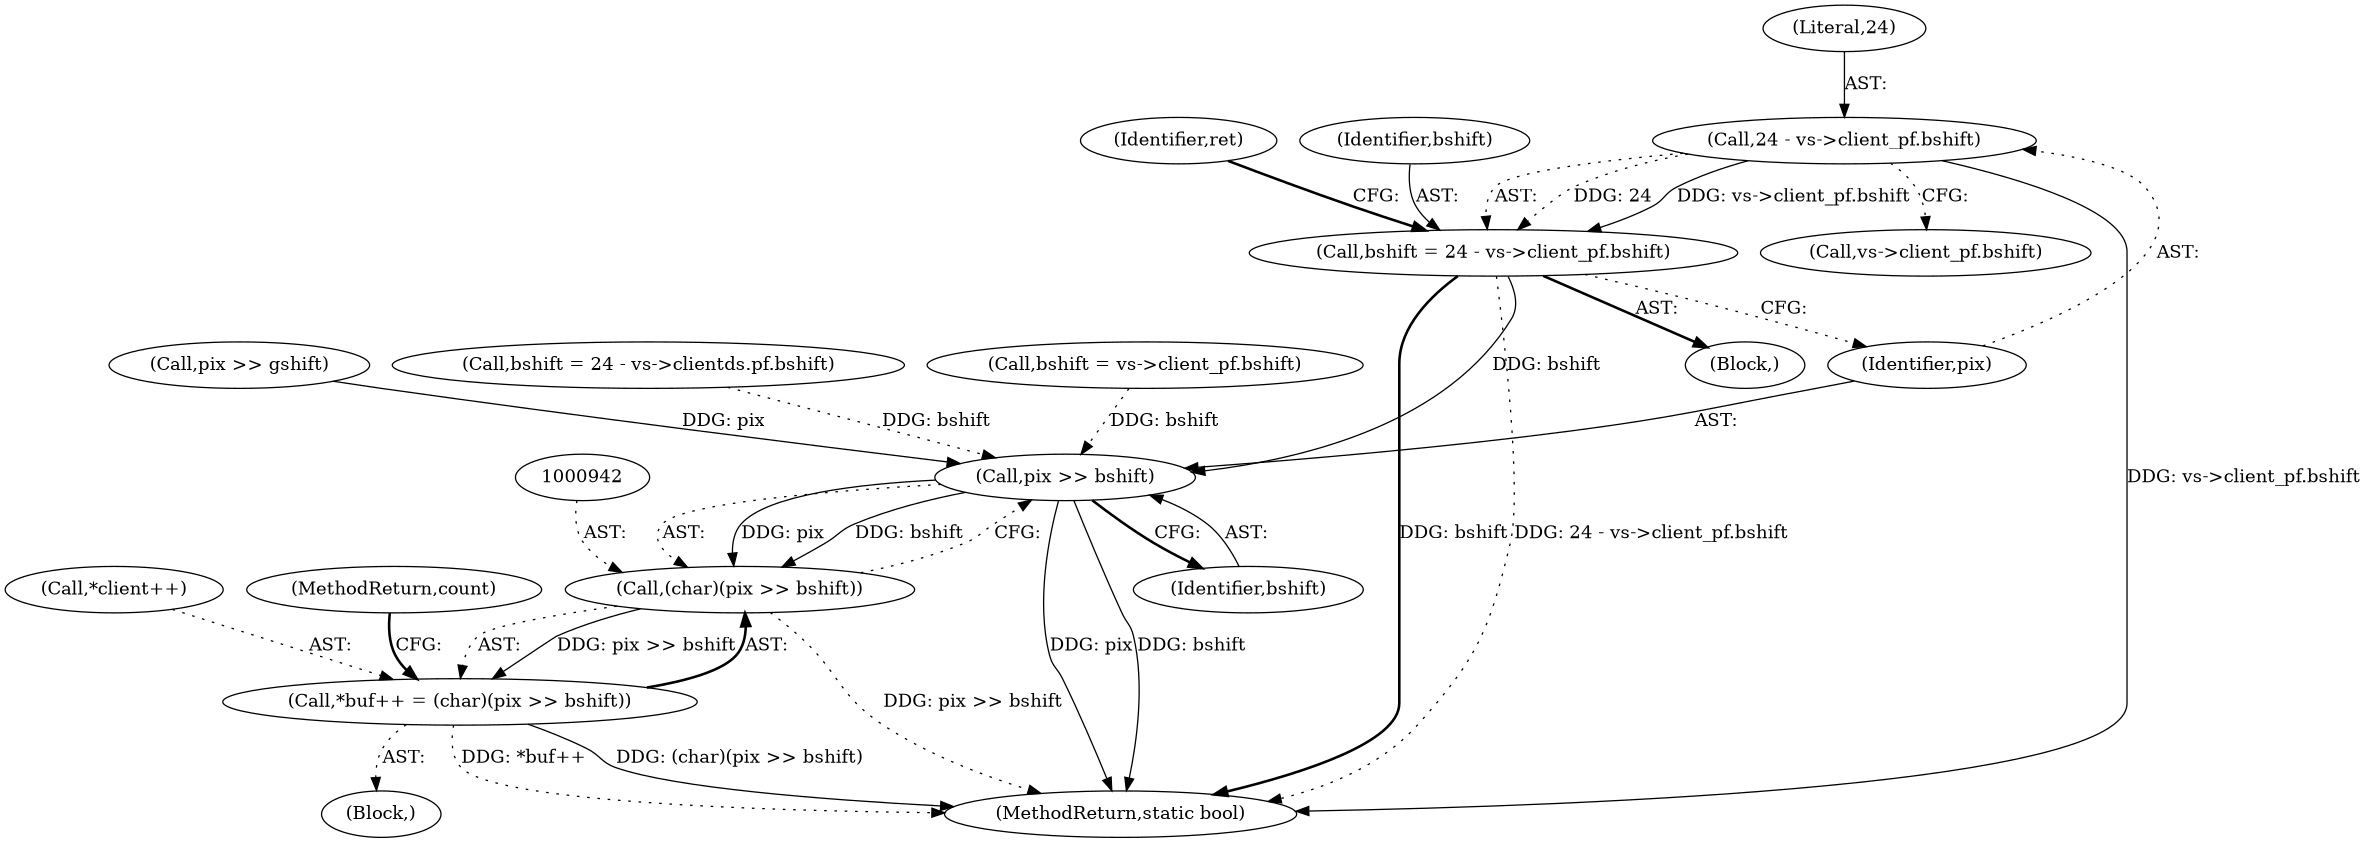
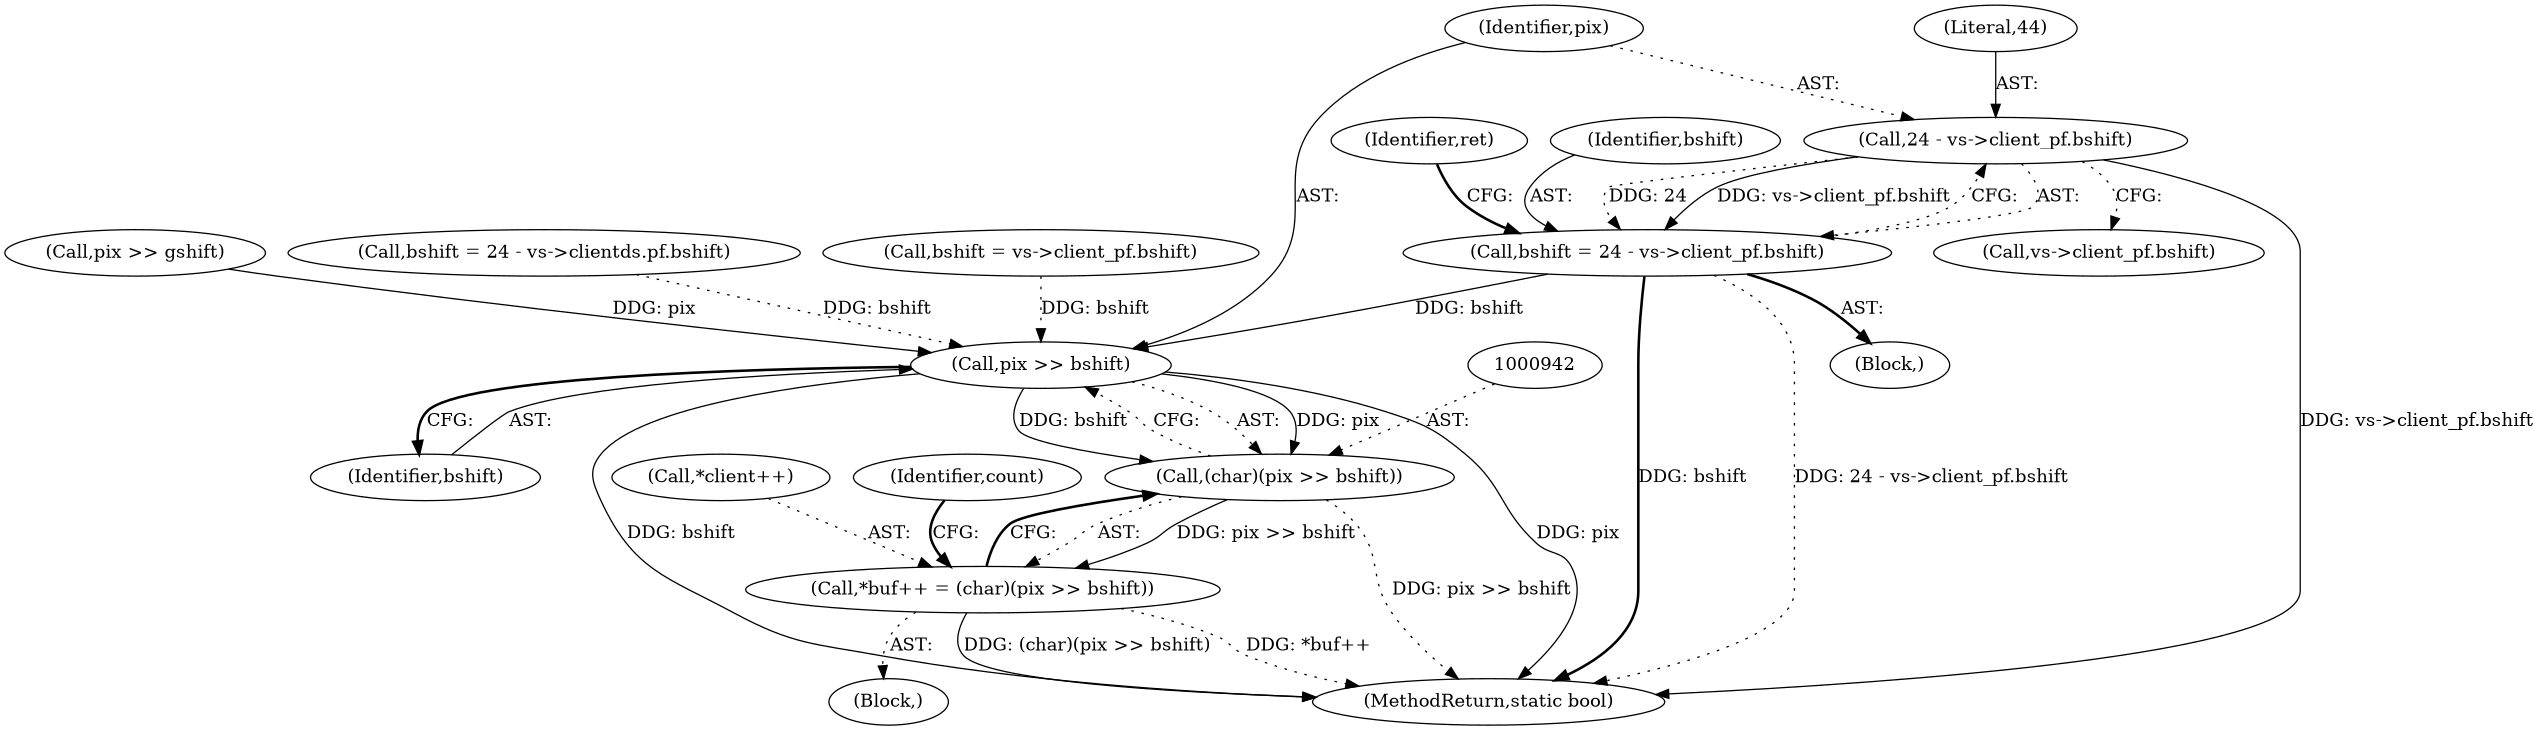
(1844, 28) -> (1996, 28)
(1720, 307) -> (1927, 217)
(394, 590) -> (967, 477)
(770, 646) -> (1036, 534)
